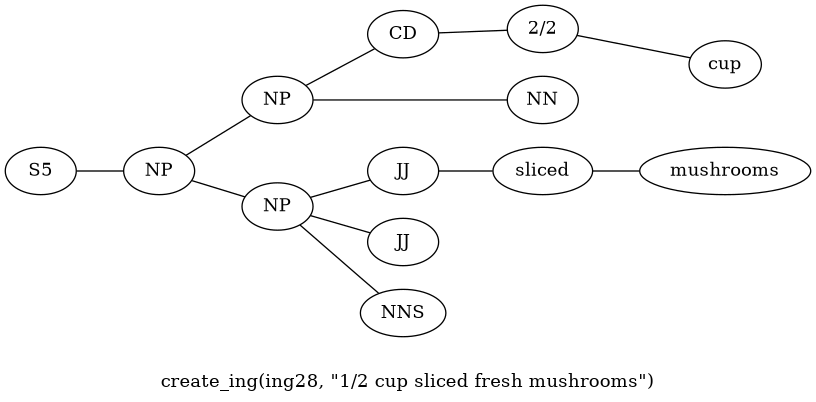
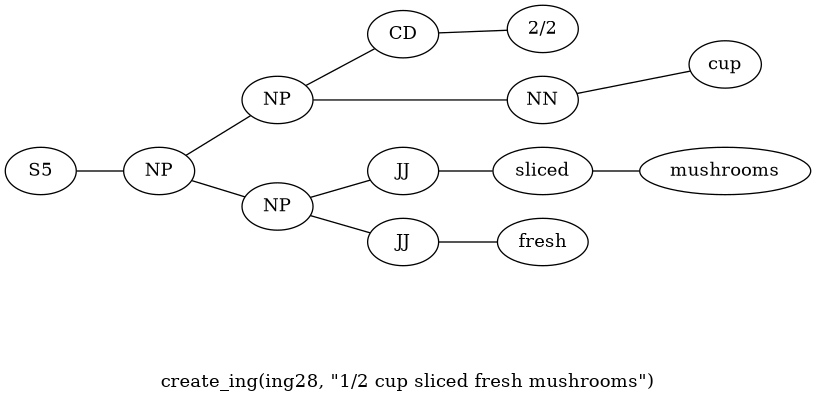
(634, 47) -> (634, 82)
none -> (543, 242)
(403, 313) -> none
